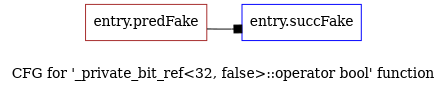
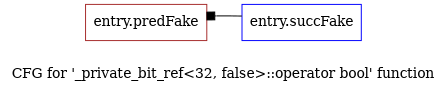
(219, 29) -> (229, 16)
